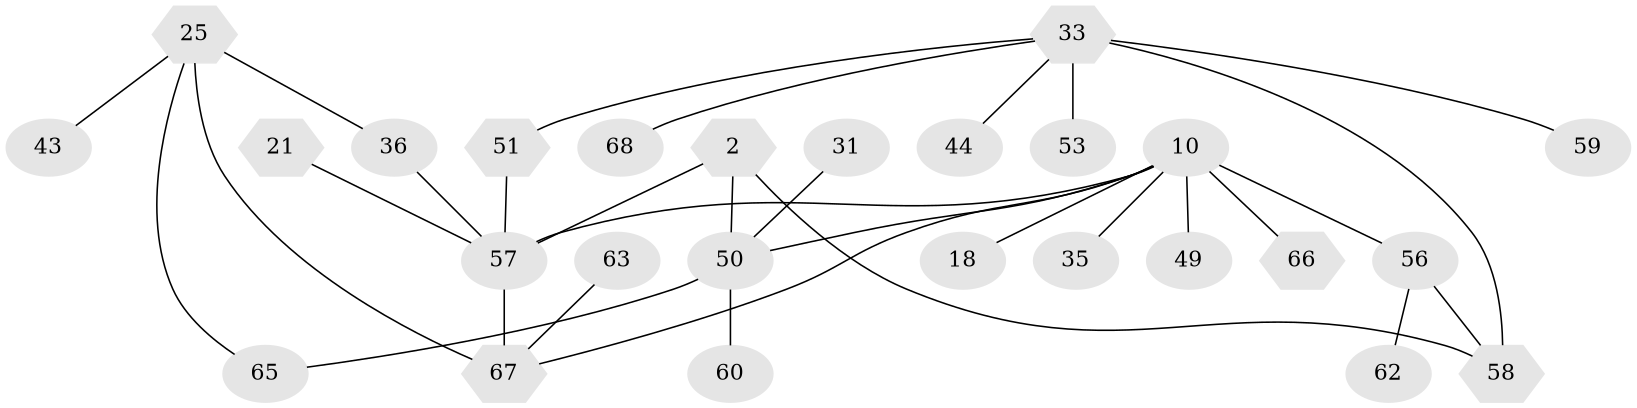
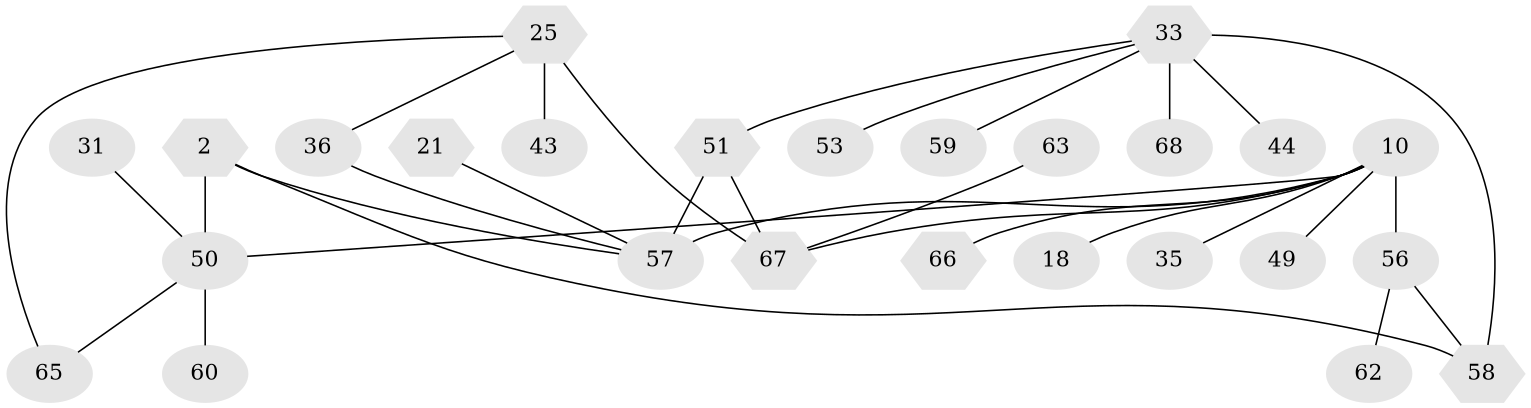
(504, 317) -> (746, 204)
